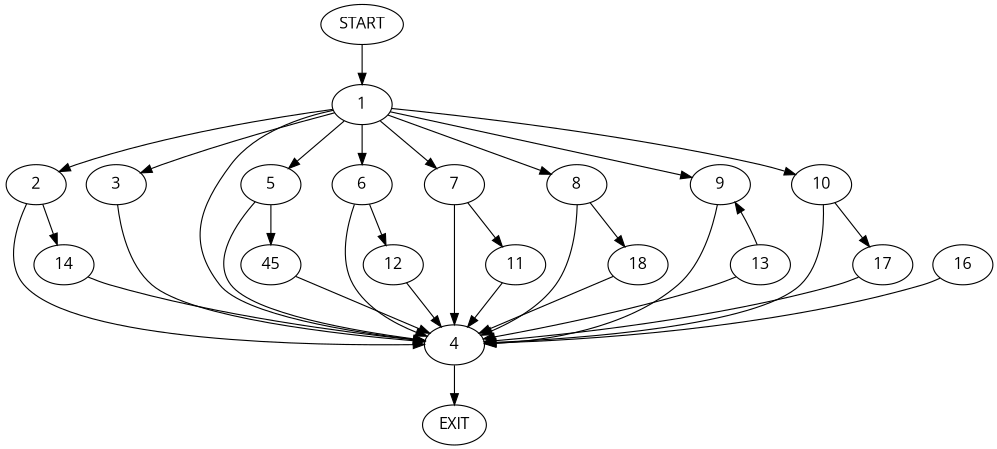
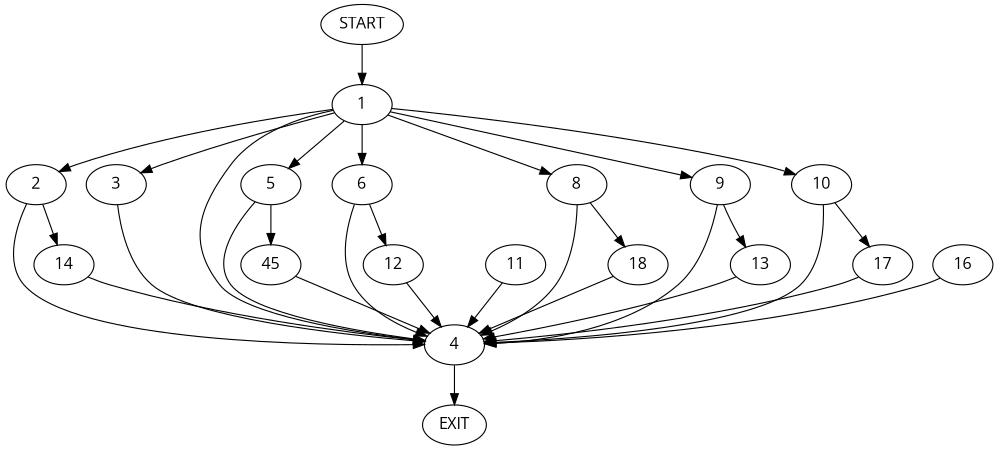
(454, 185) -> none
(750, 228) -> (731, 221)
